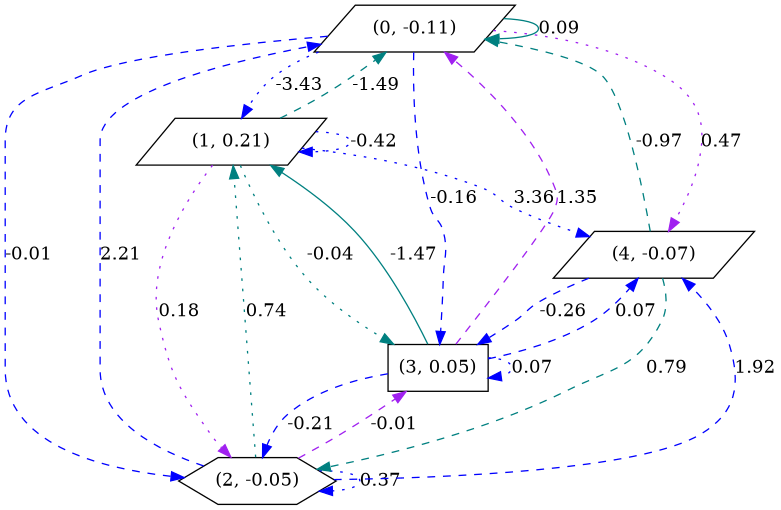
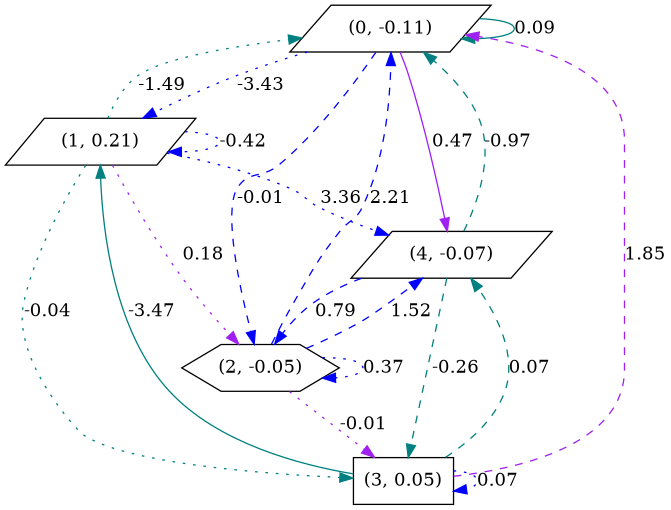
(658, 73) -> (425, 135)
(329, 92) -> (186, 57)
(426, 194) -> none
(577, 198) -> (645, 255)
(414, 255) -> (152, 311)
(536, 303) -> (429, 361)
(245, 318) -> none
(565, 335) -> (507, 382)
(755, 368) -> (411, 311)
(318, 395) -> none
(528, 408) -> (318, 300)
(347, 430) -> (327, 420)
